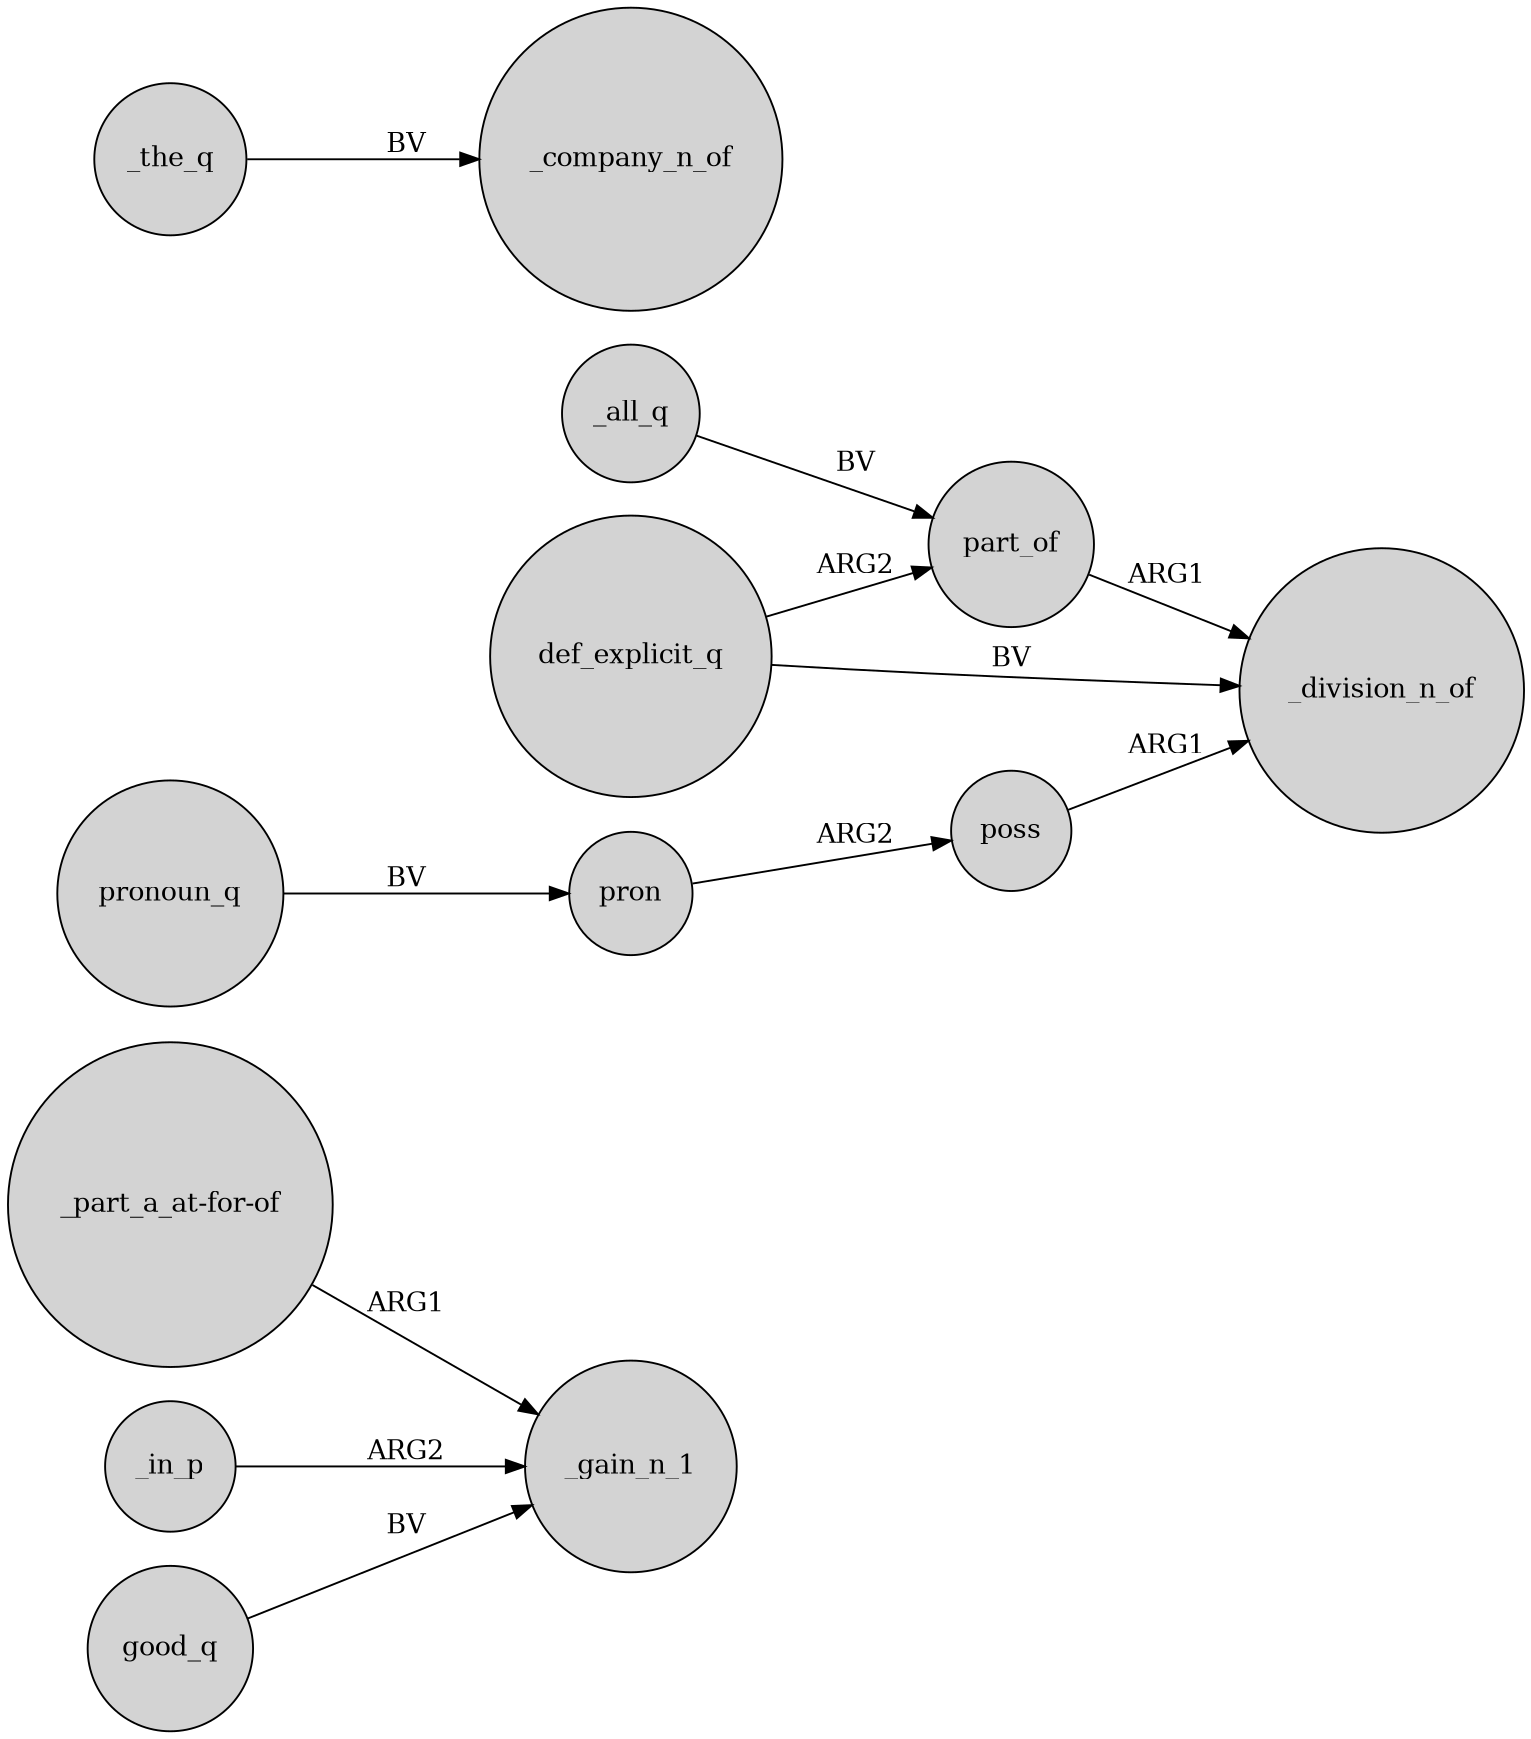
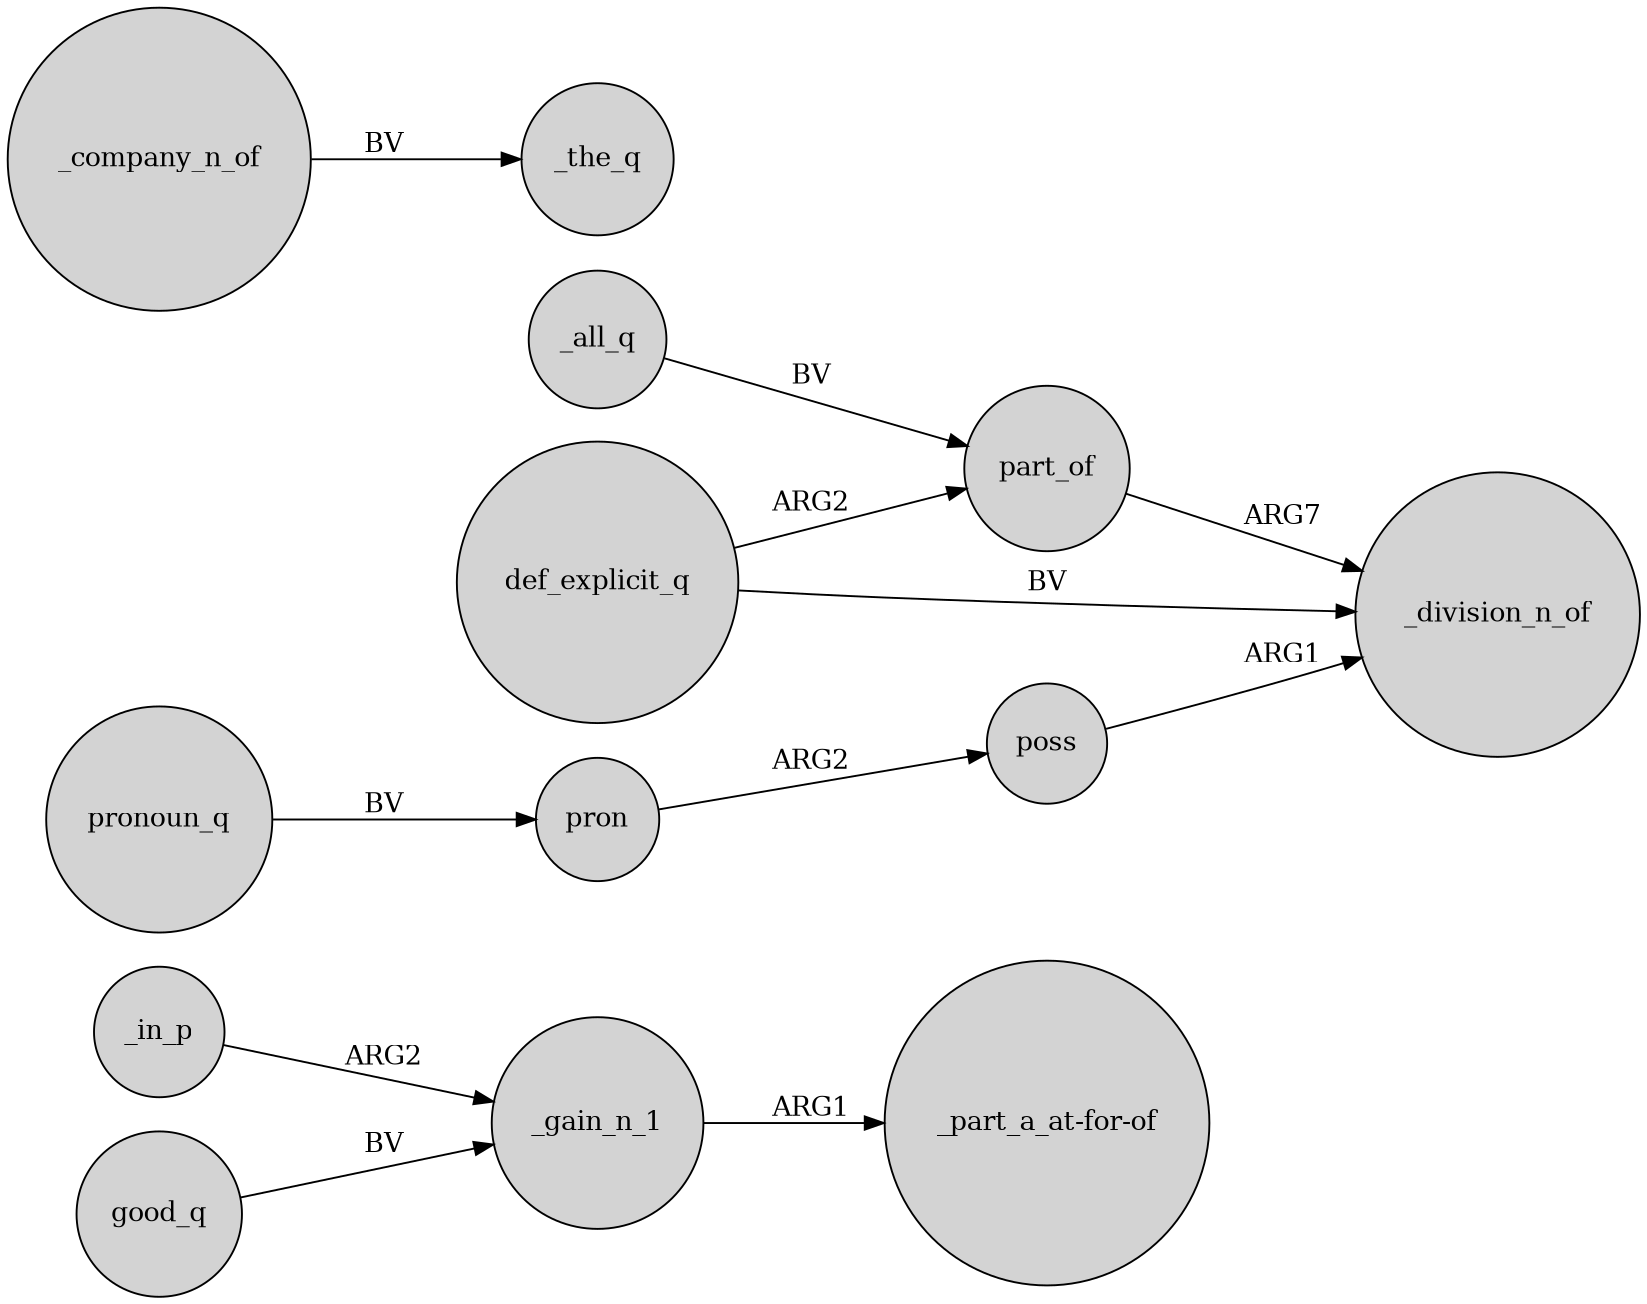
(353, 159) -> (406, 159)
(1167, 576) -> (1283, 517)
(417, 1345) -> (784, 1123)
